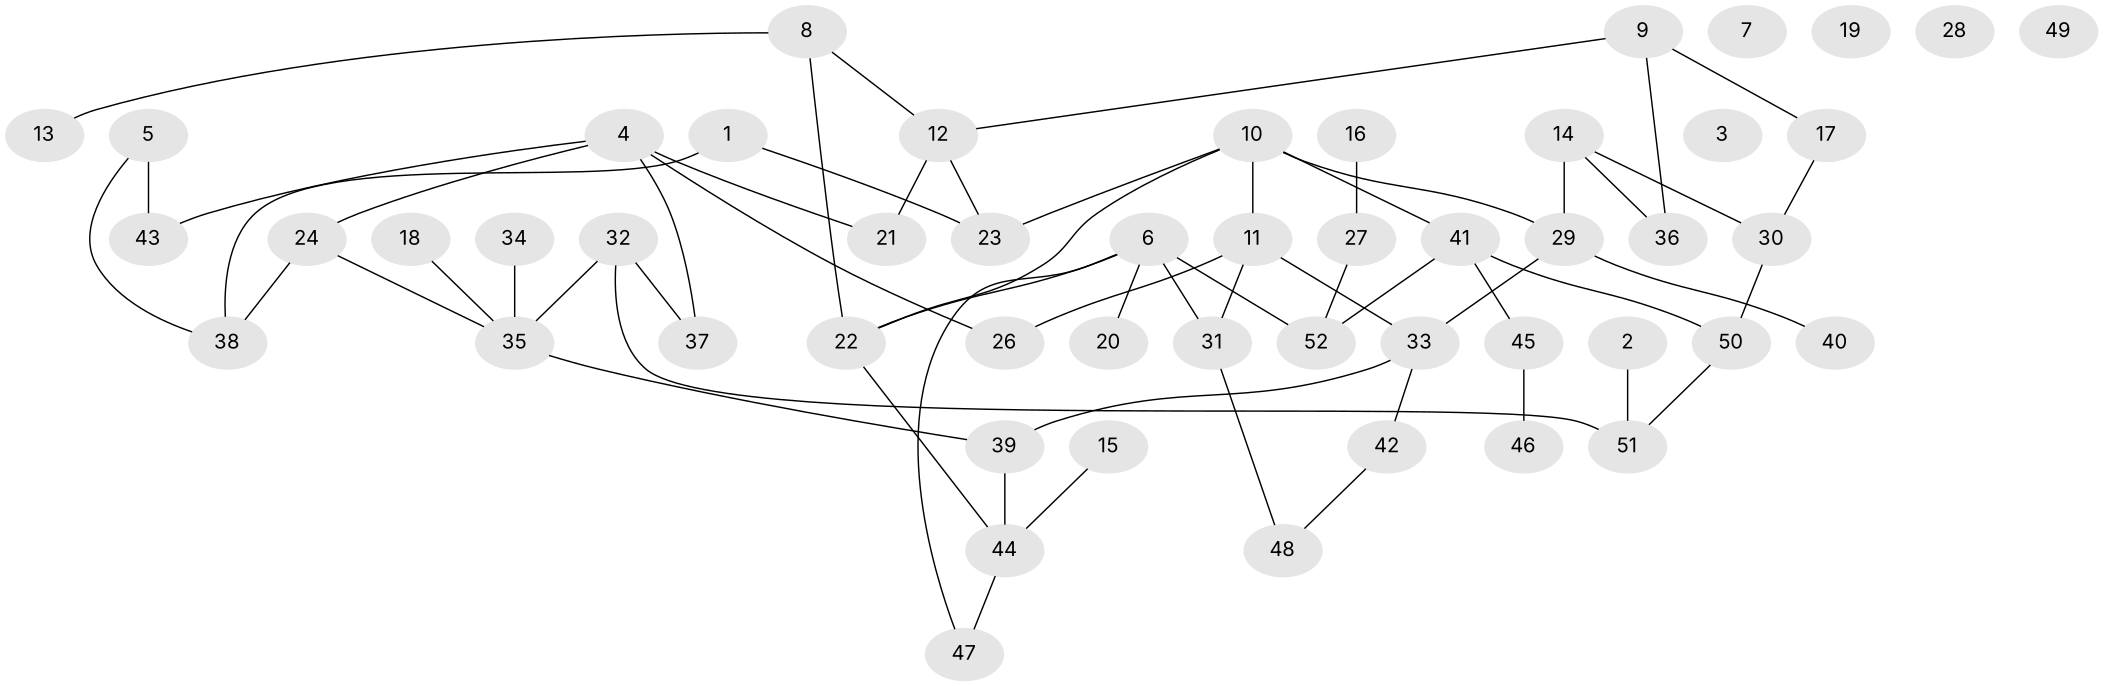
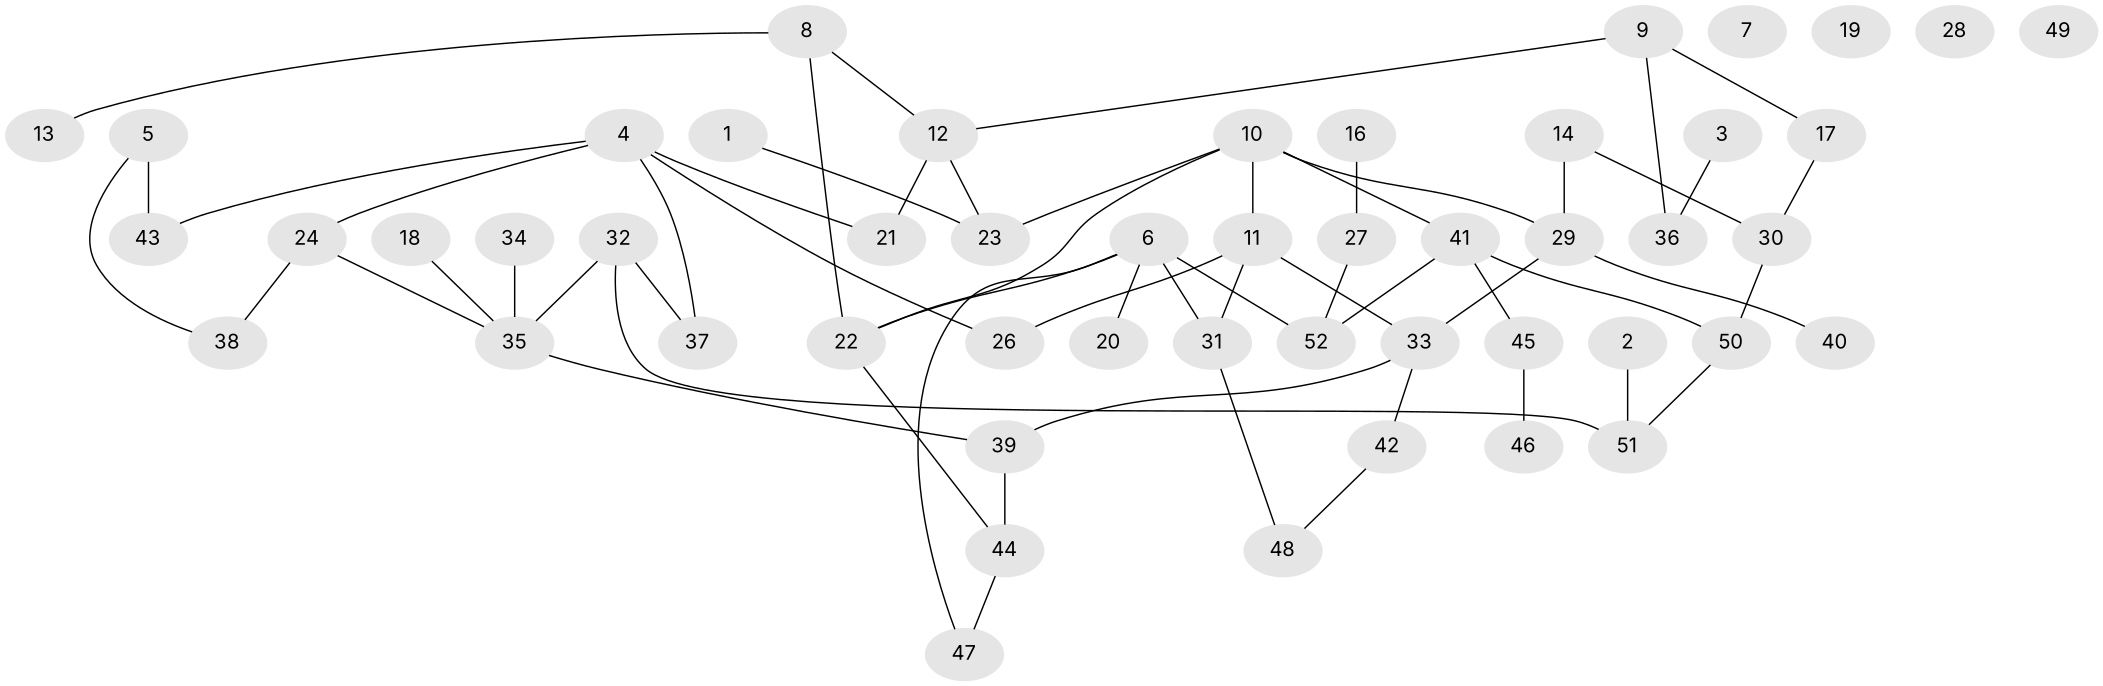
(419, 175) -> none
(1616, 187) -> (1695, 187)
(1109, 447) -> none
